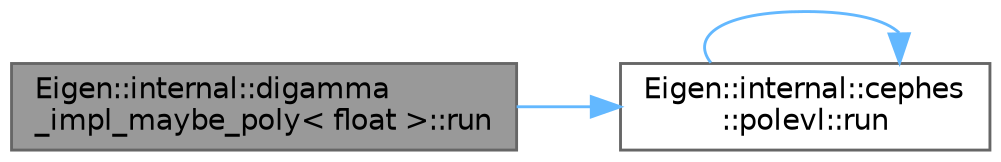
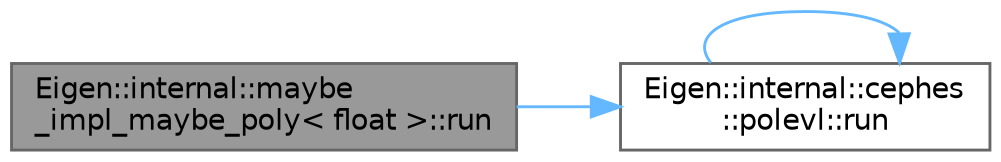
(264, 107) -> (264, 107)
